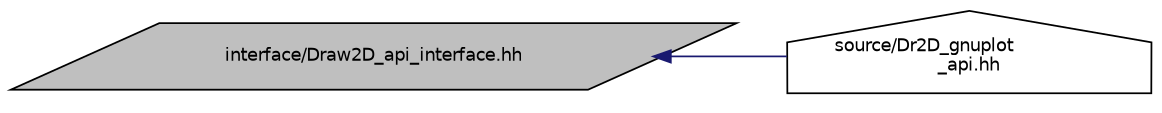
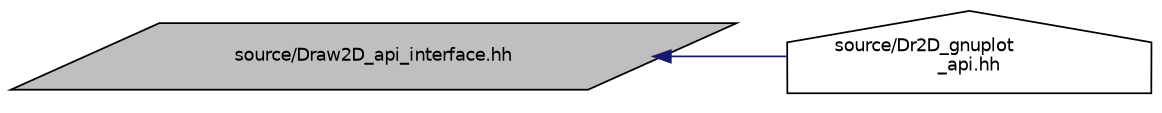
(374, 56) -> (374, 56)
